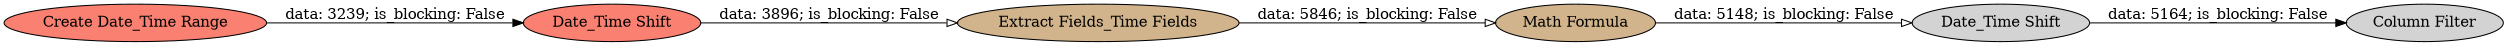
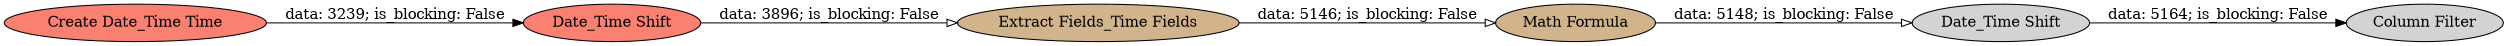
(1367, 15) -> (1367, 15)
(135, 23) -> (135, 23)
